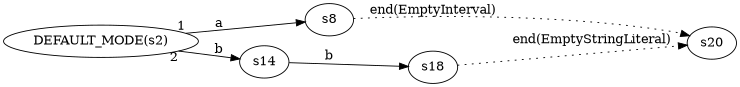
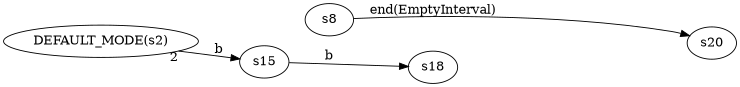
(518, 18) -> (518, 18)
(241, 28) -> none
(568, 56) -> none
(264, 62) -> (264, 62)
